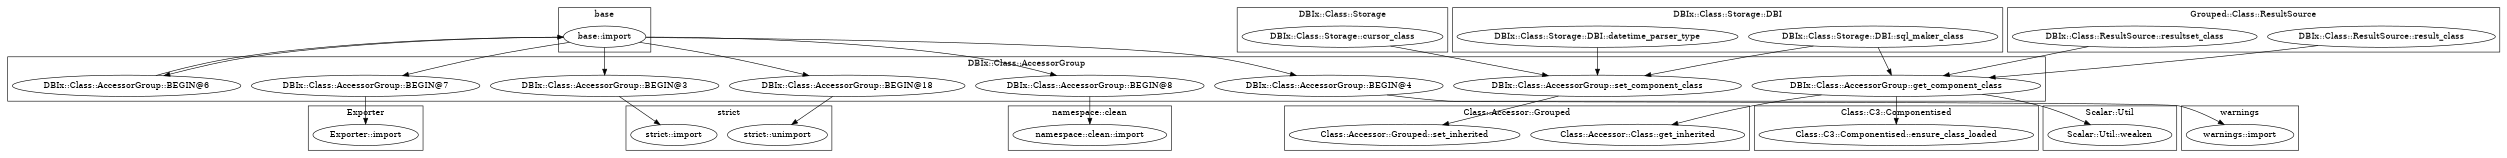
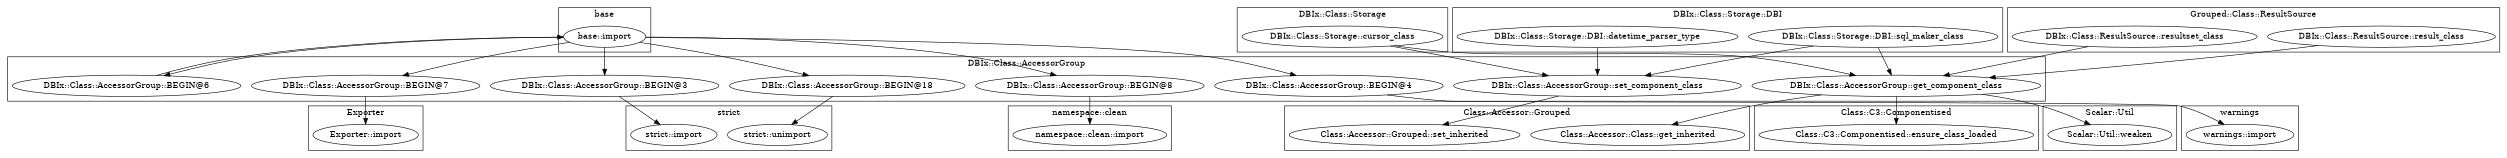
none -> (1623, 54)
